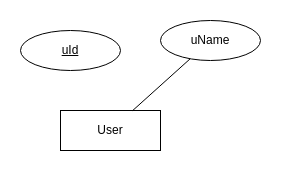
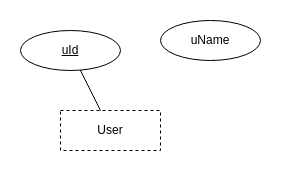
(161, 85) -> (91, 91)
(111, 131) -> (111, 131)
